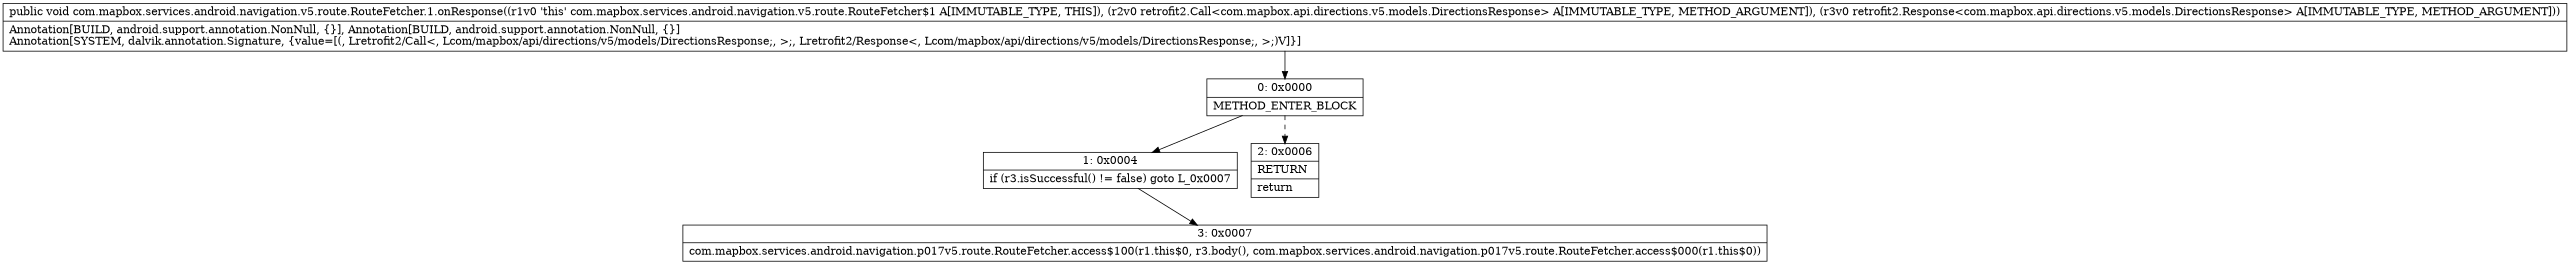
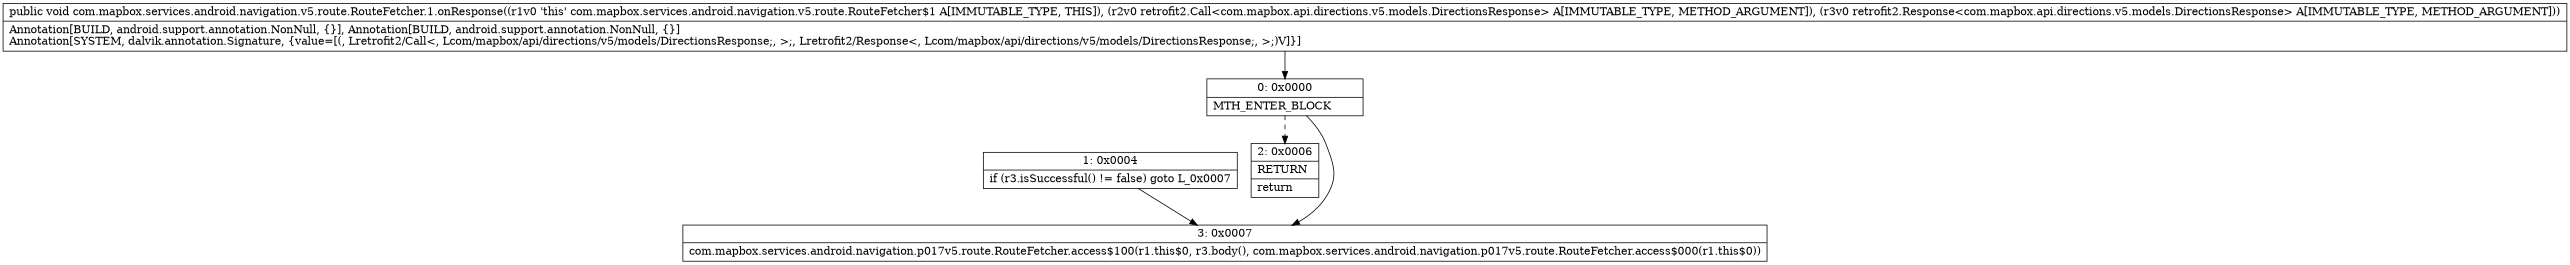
(1285, 106) -> (1272, 106)
(1201, 133) -> (1334, 172)
